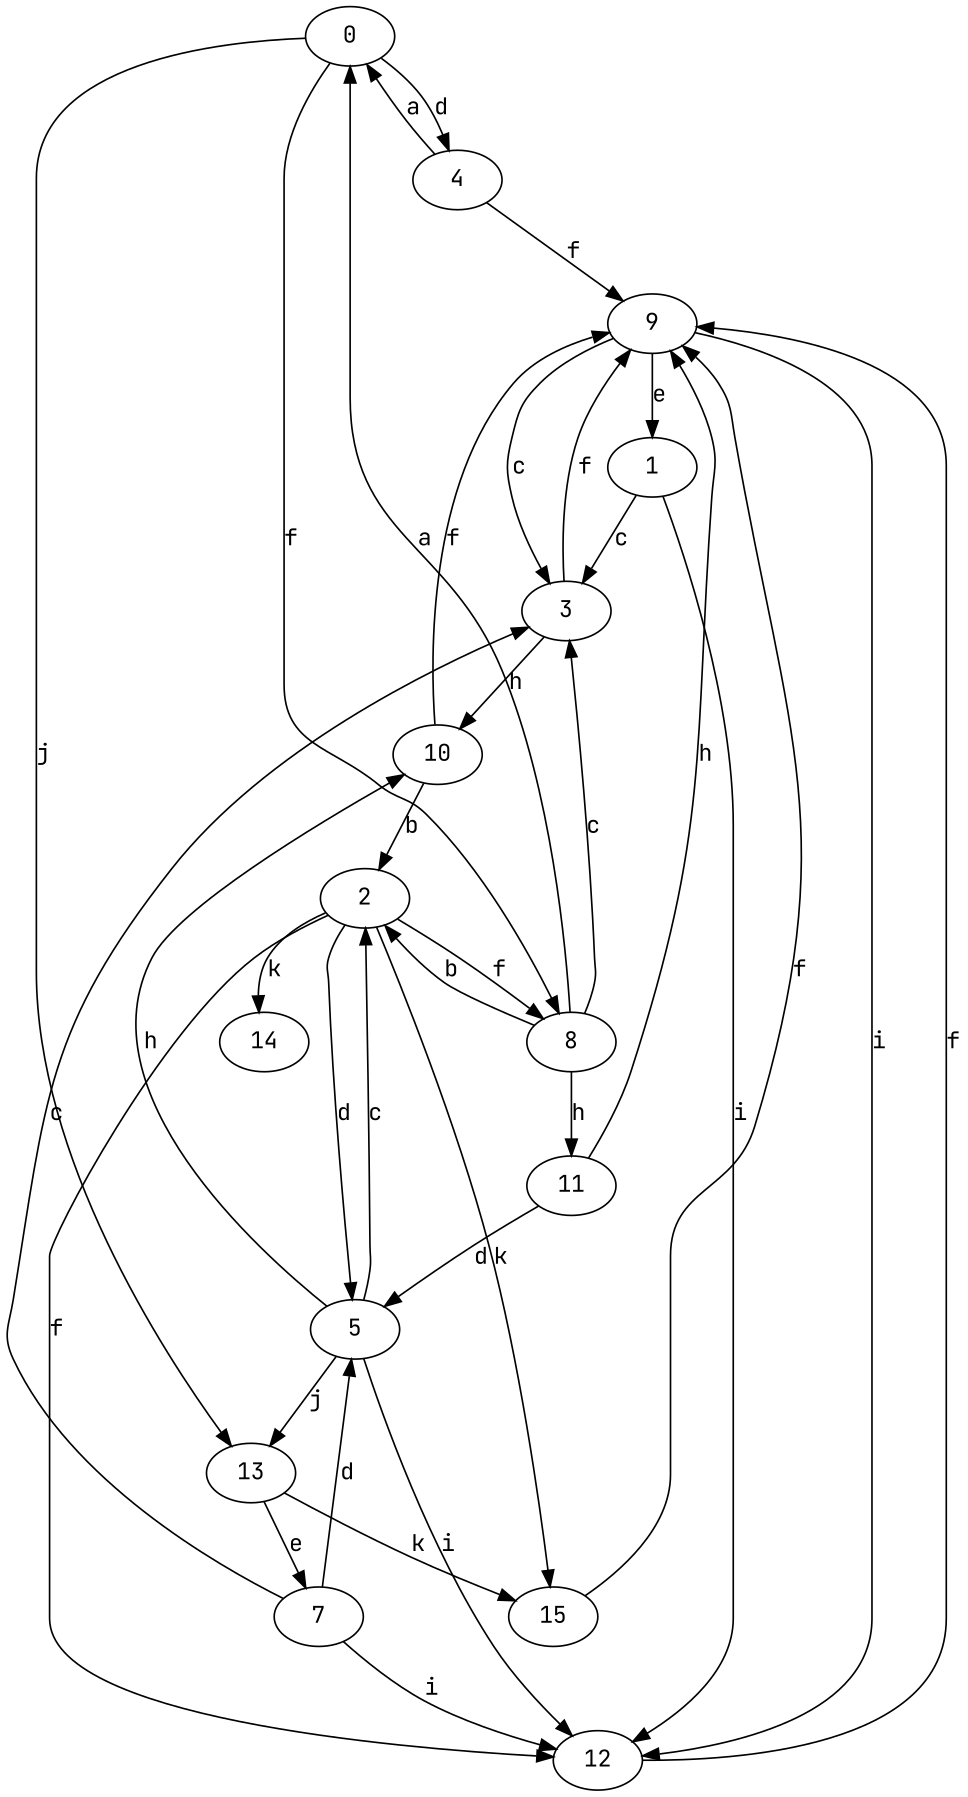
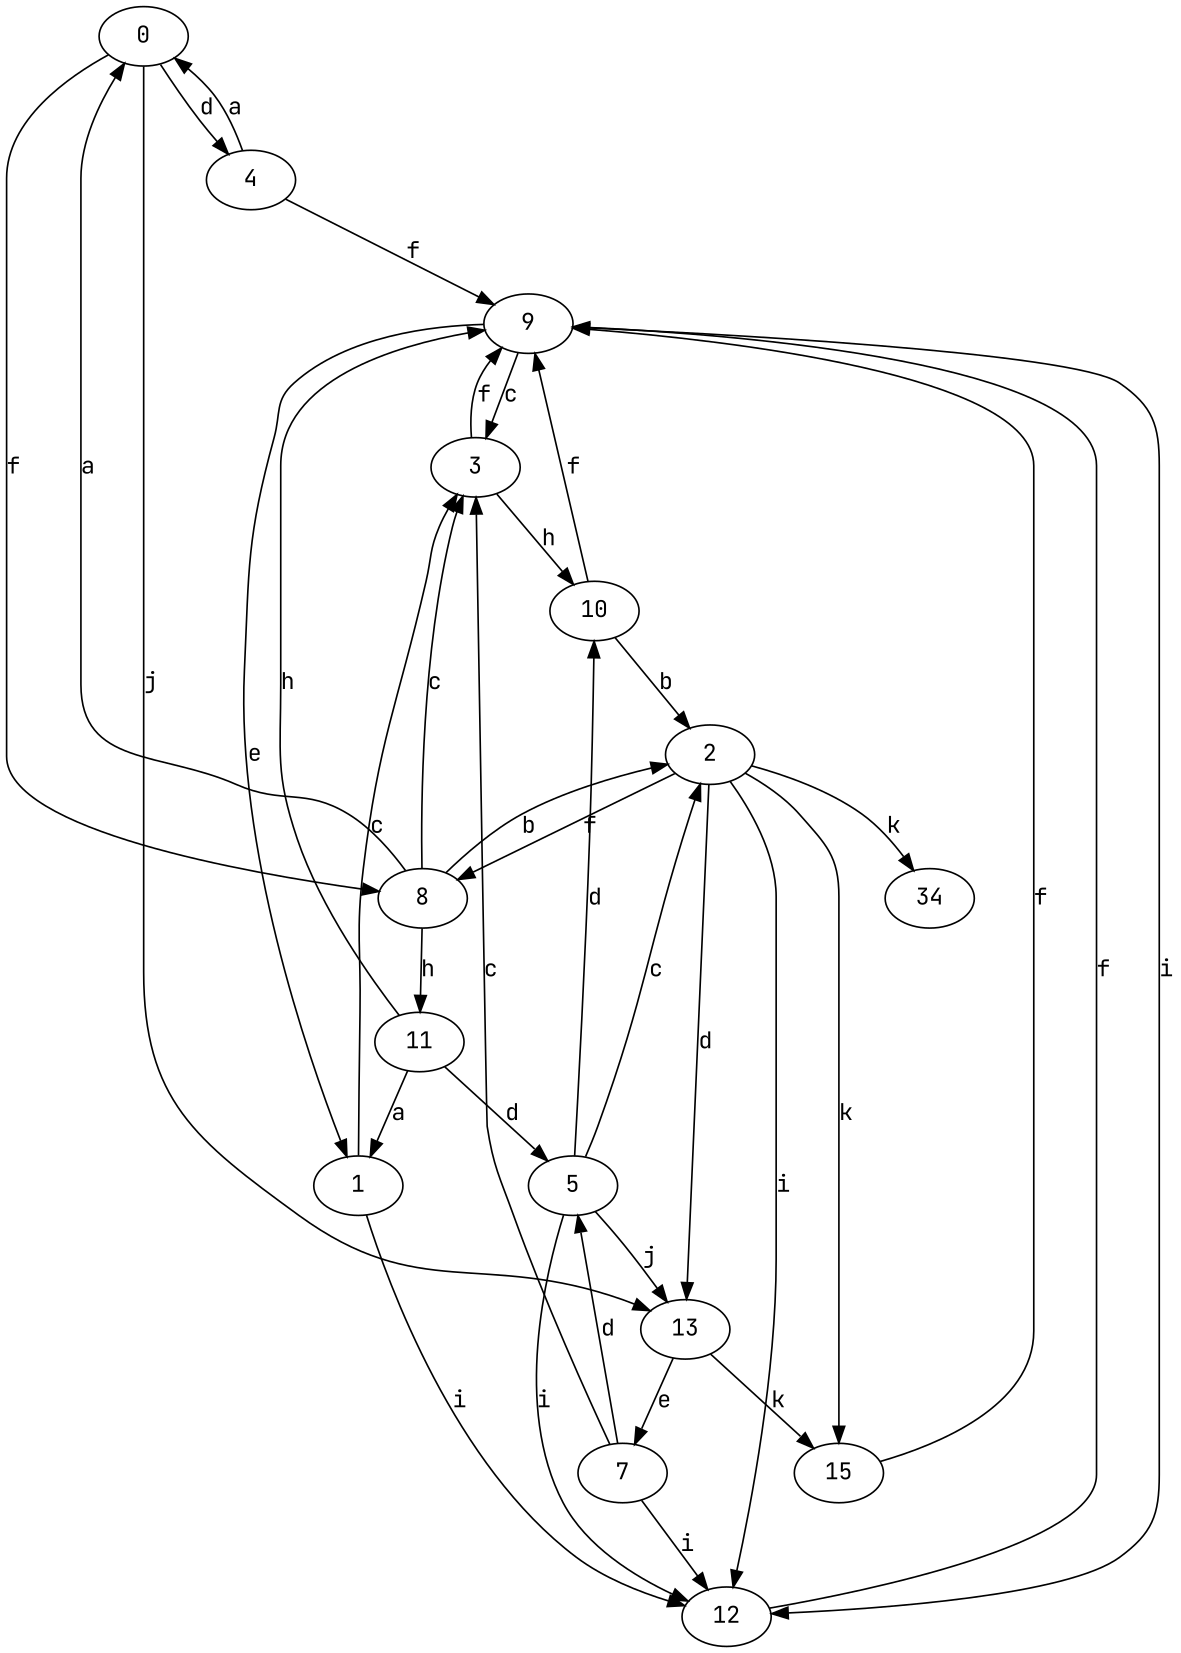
(151, 1042) -> (595, 898)
(264, 1042) -> (930, 898)
(335, 1102) -> (698, 1034)
none -> (392, 1106)
(57, 1329) -> (784, 1186)
